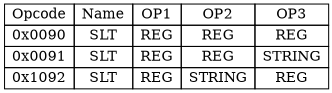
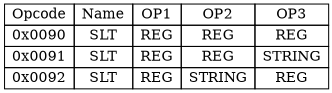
(39, 78) -> (39, 78)
